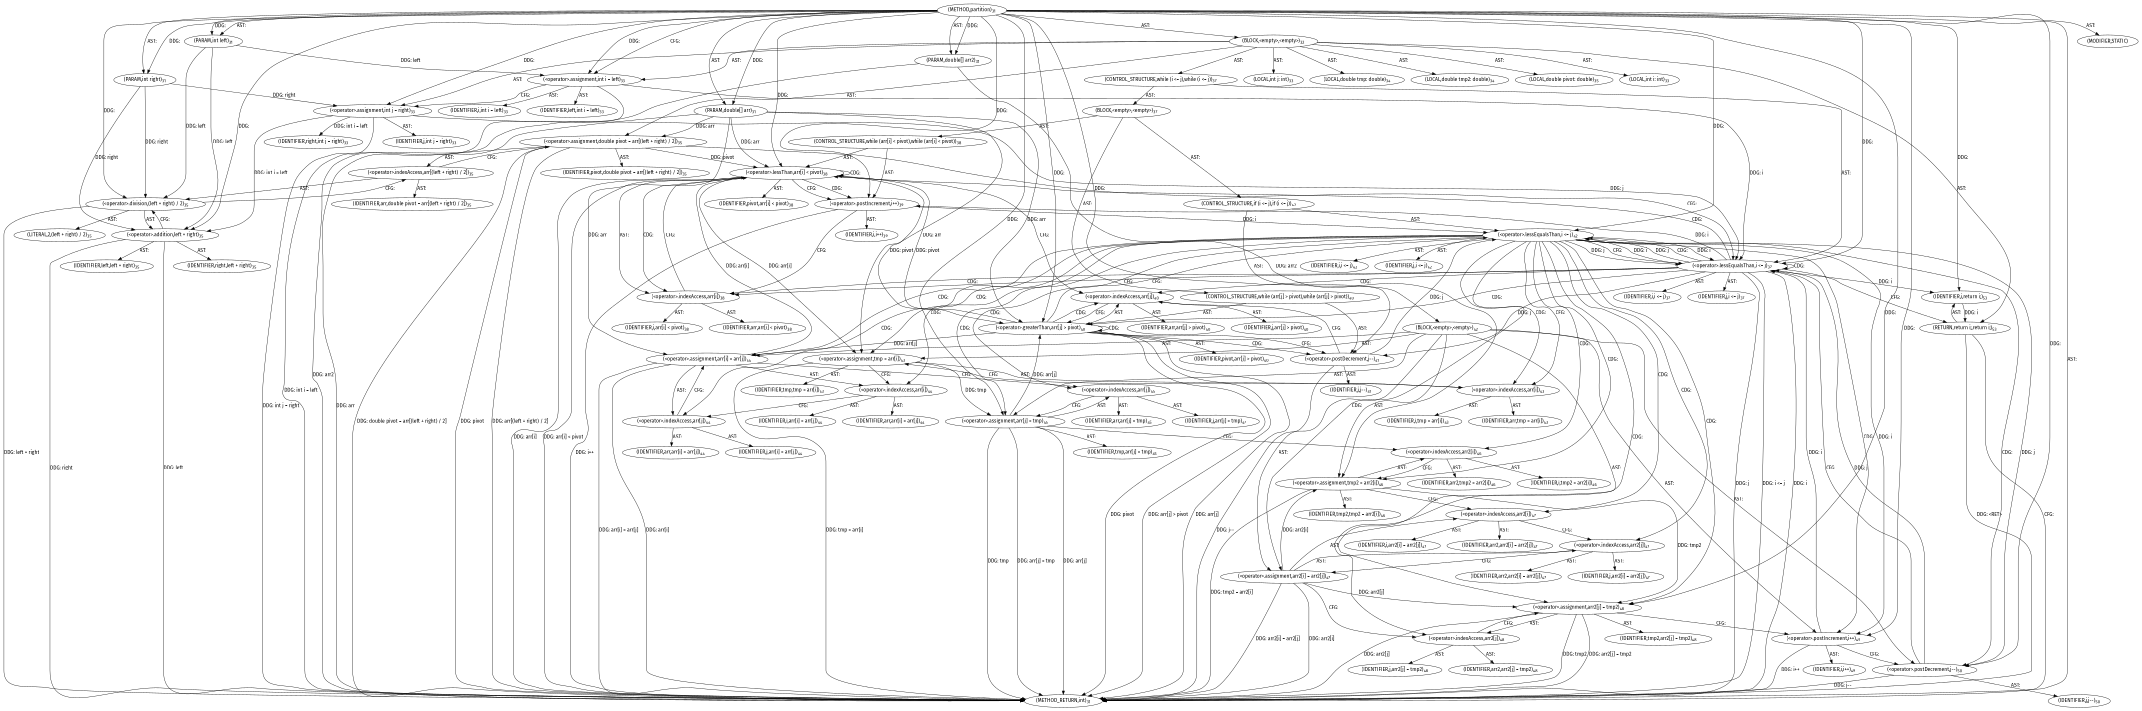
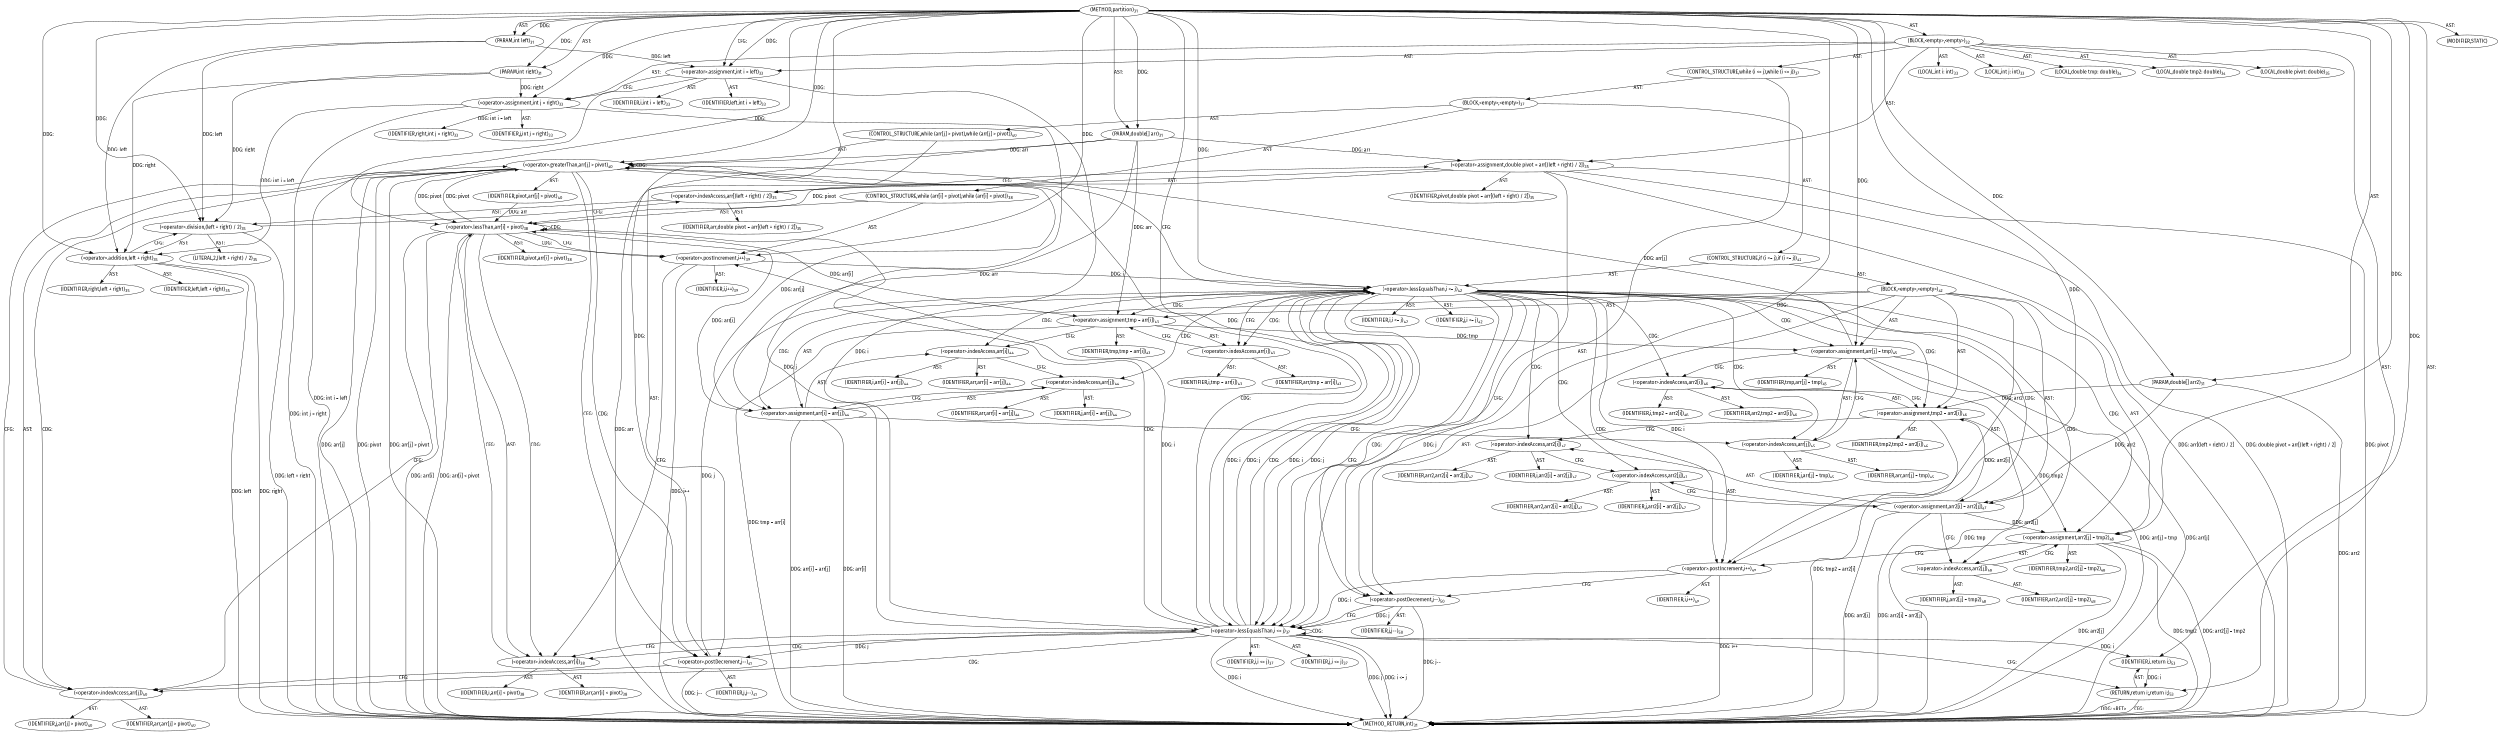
(739, 146) -> (508, 211)
(1244, 421) -> (1832, 476)
none -> (2086, 452)
